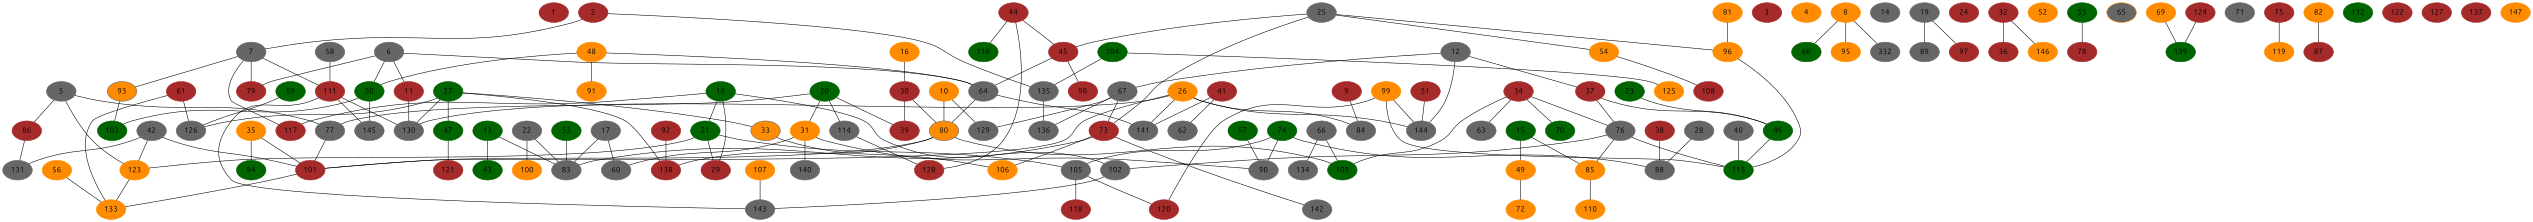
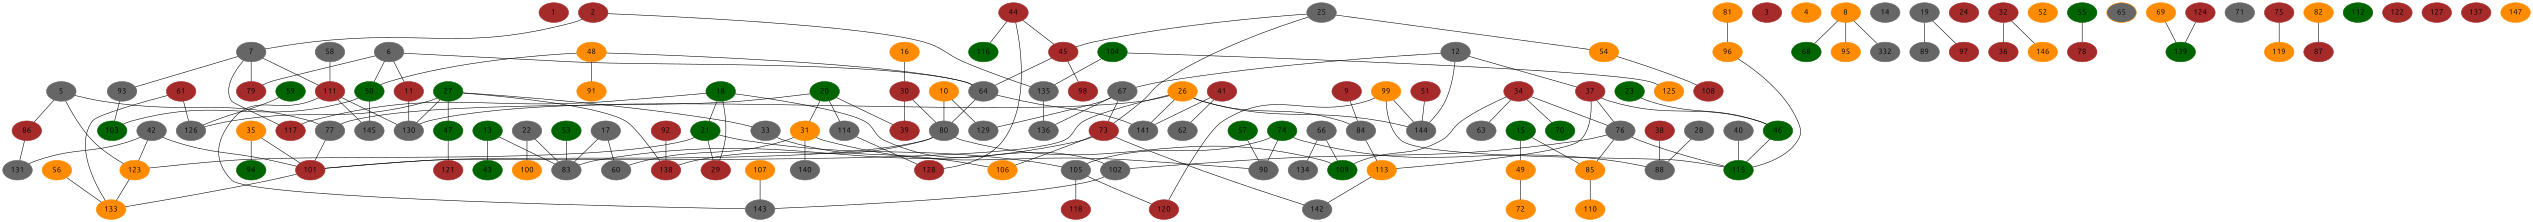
(1525, 32) -> none
(122, 91) -> (122, 91)
(766, 131) -> (766, 131)
(944, 131) -> (944, 131)
none -> (1382, 170)
